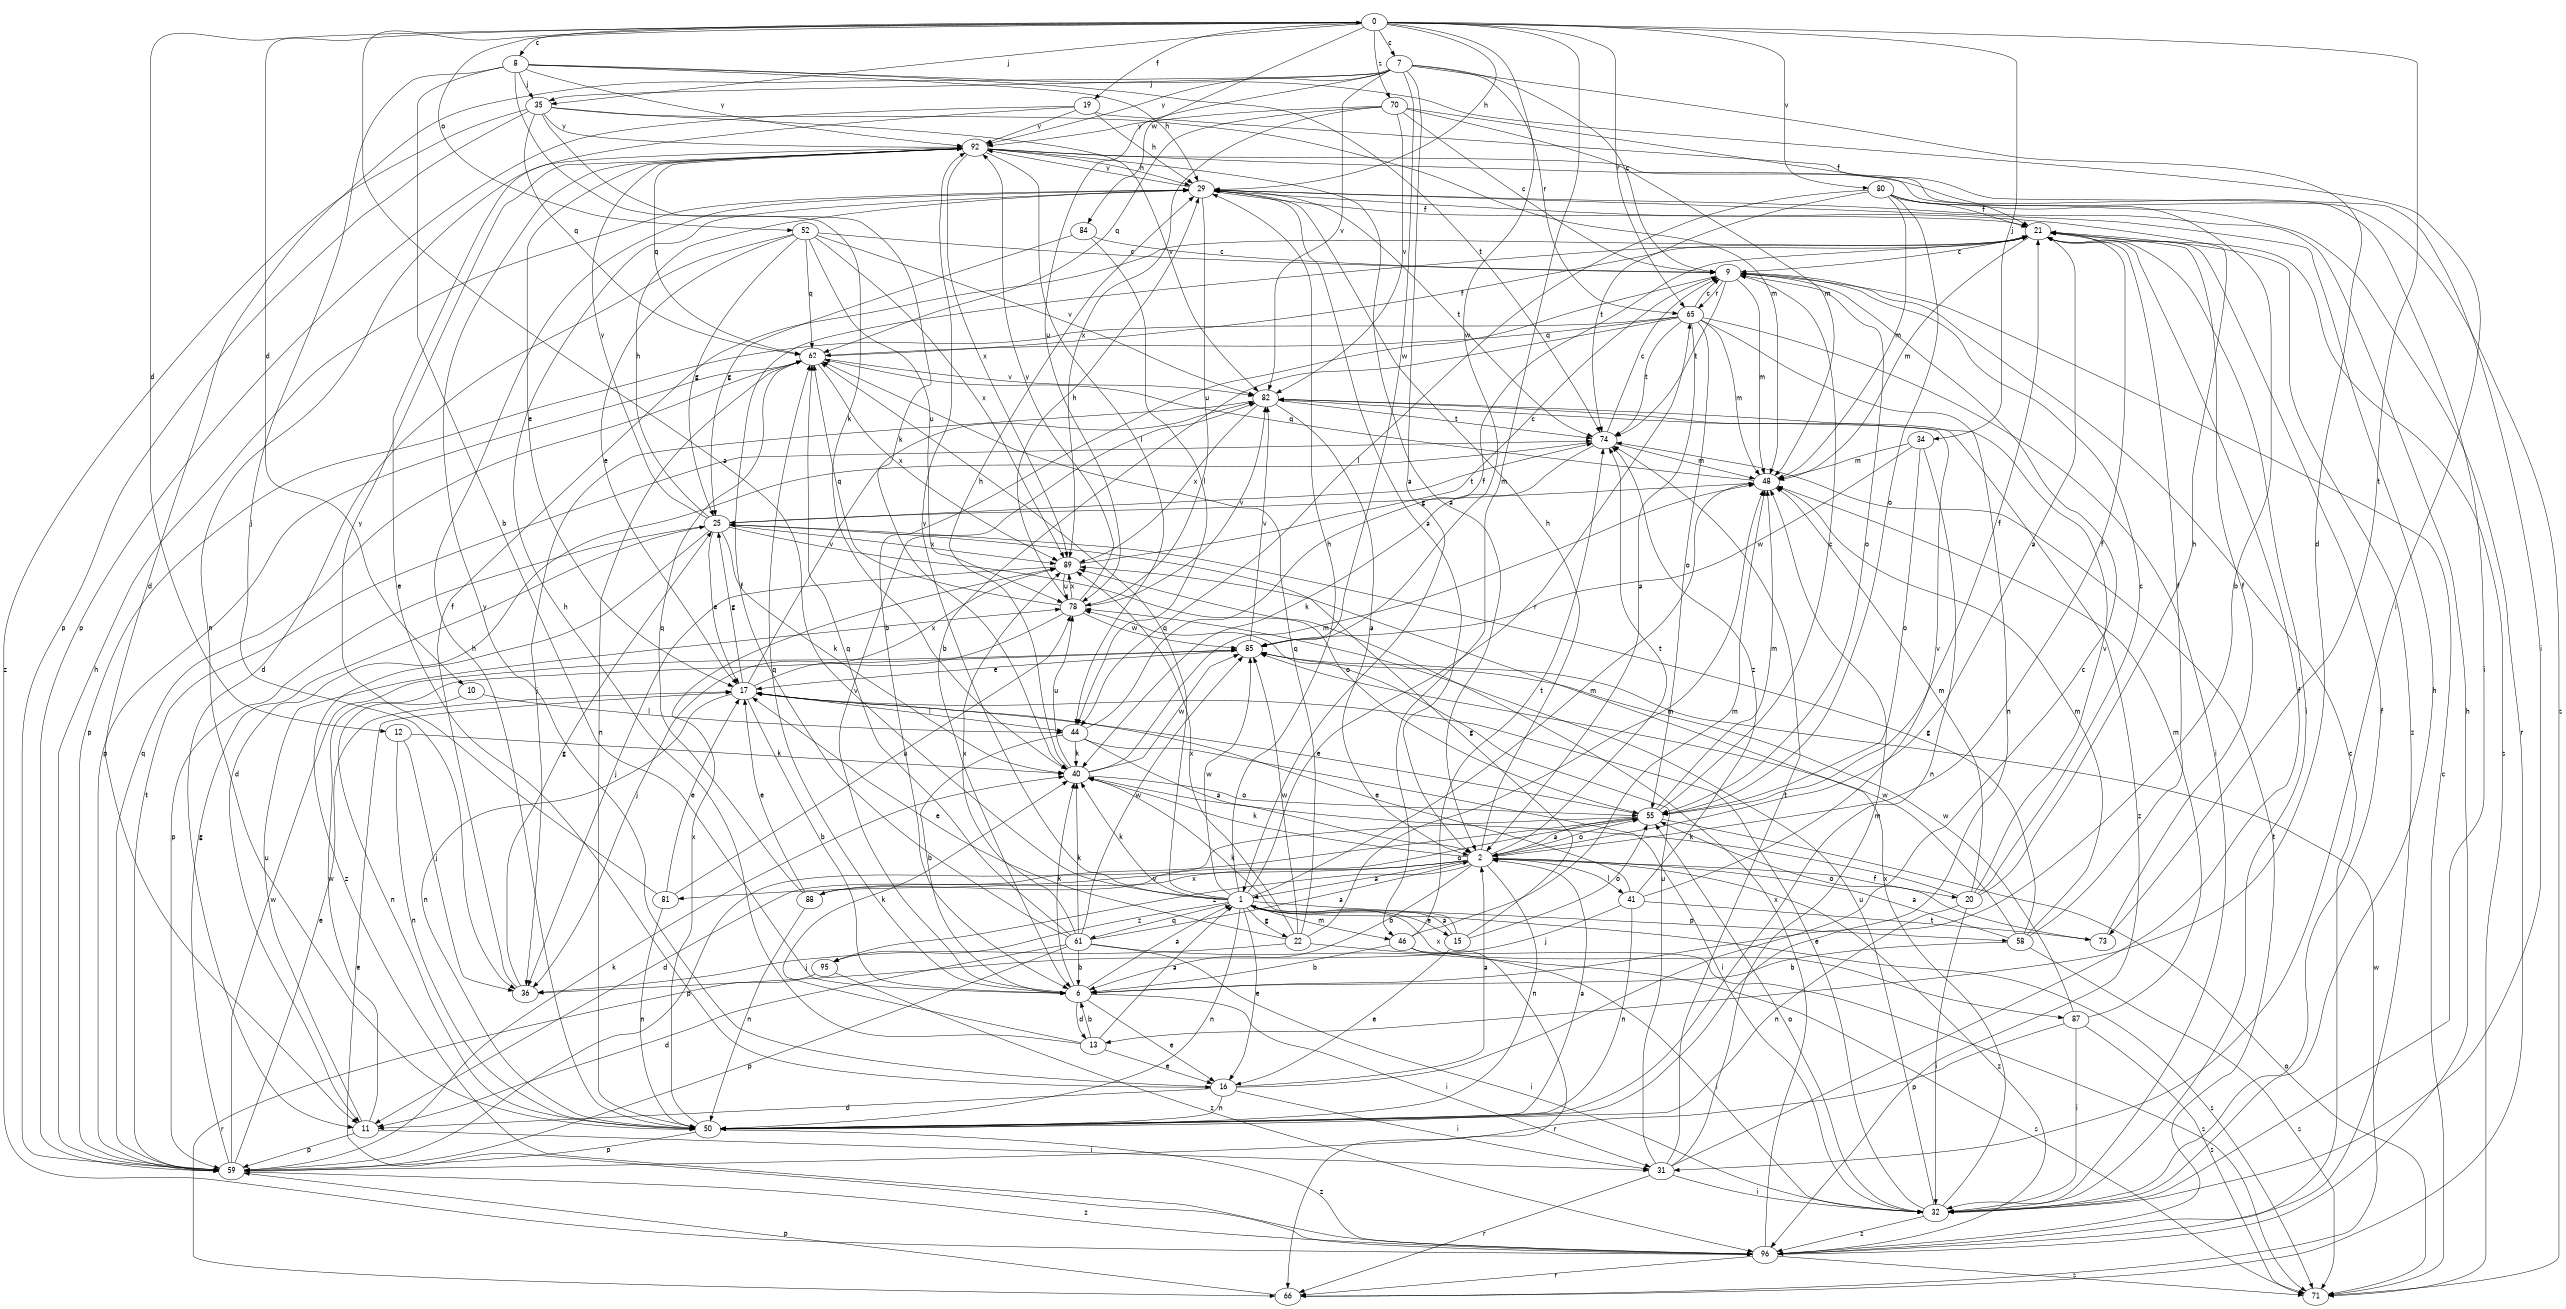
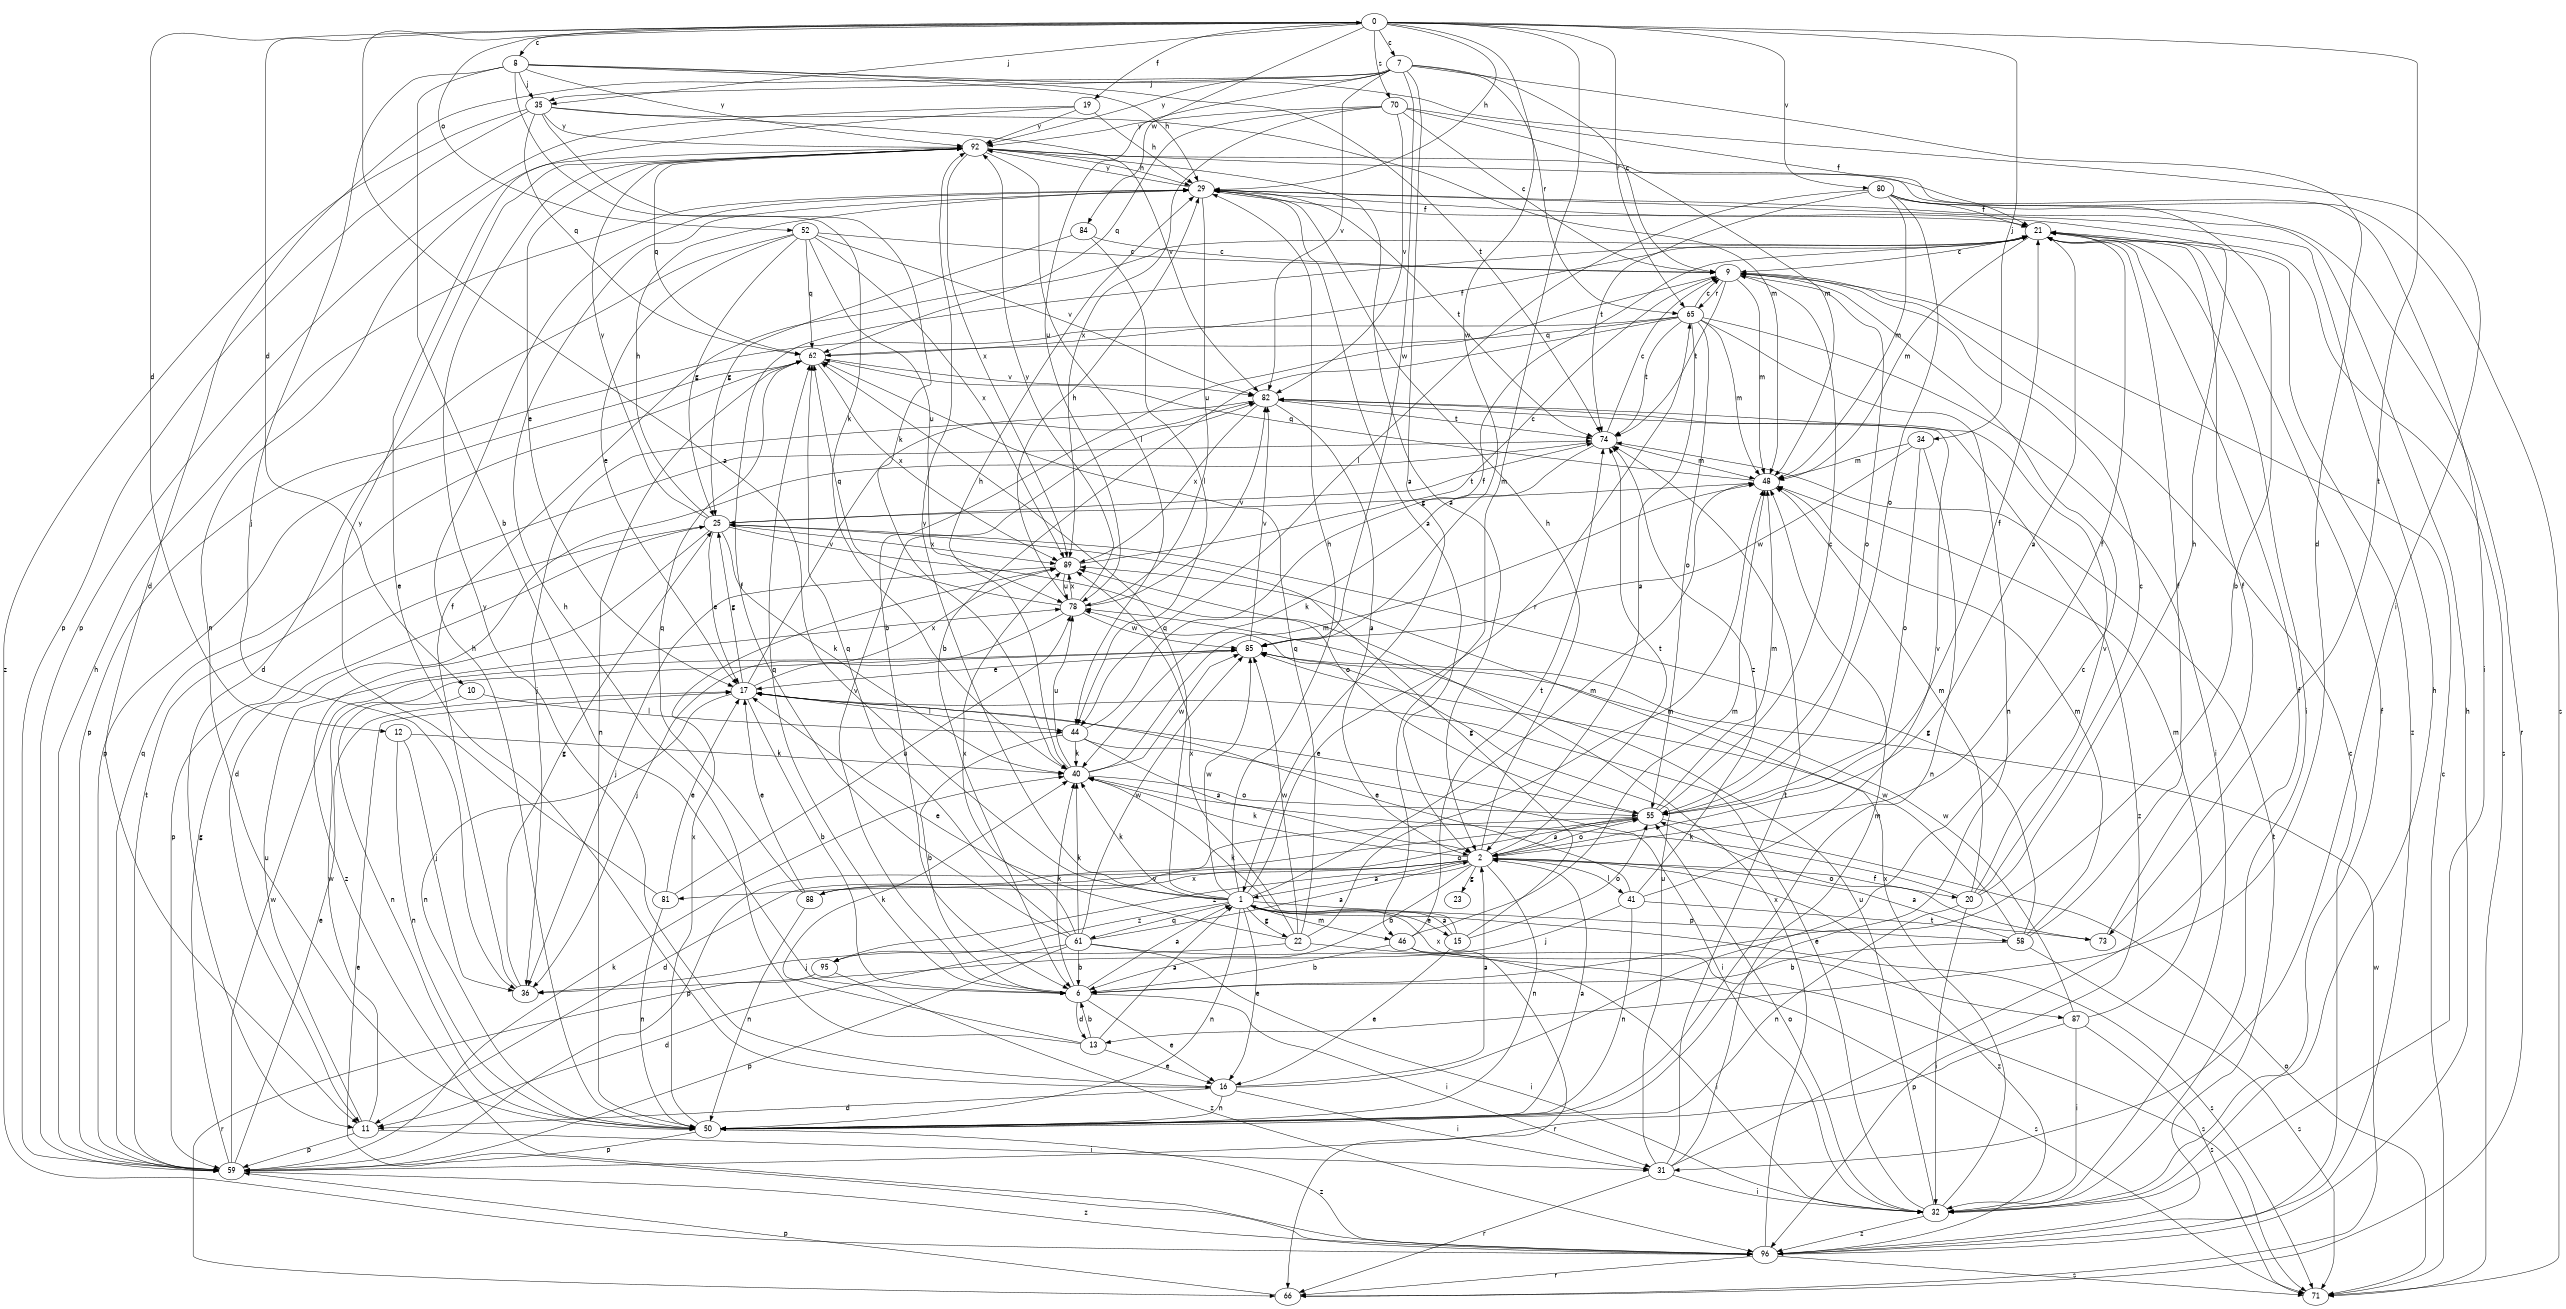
(2441, 262) -> none
none -> (1458, 900)
